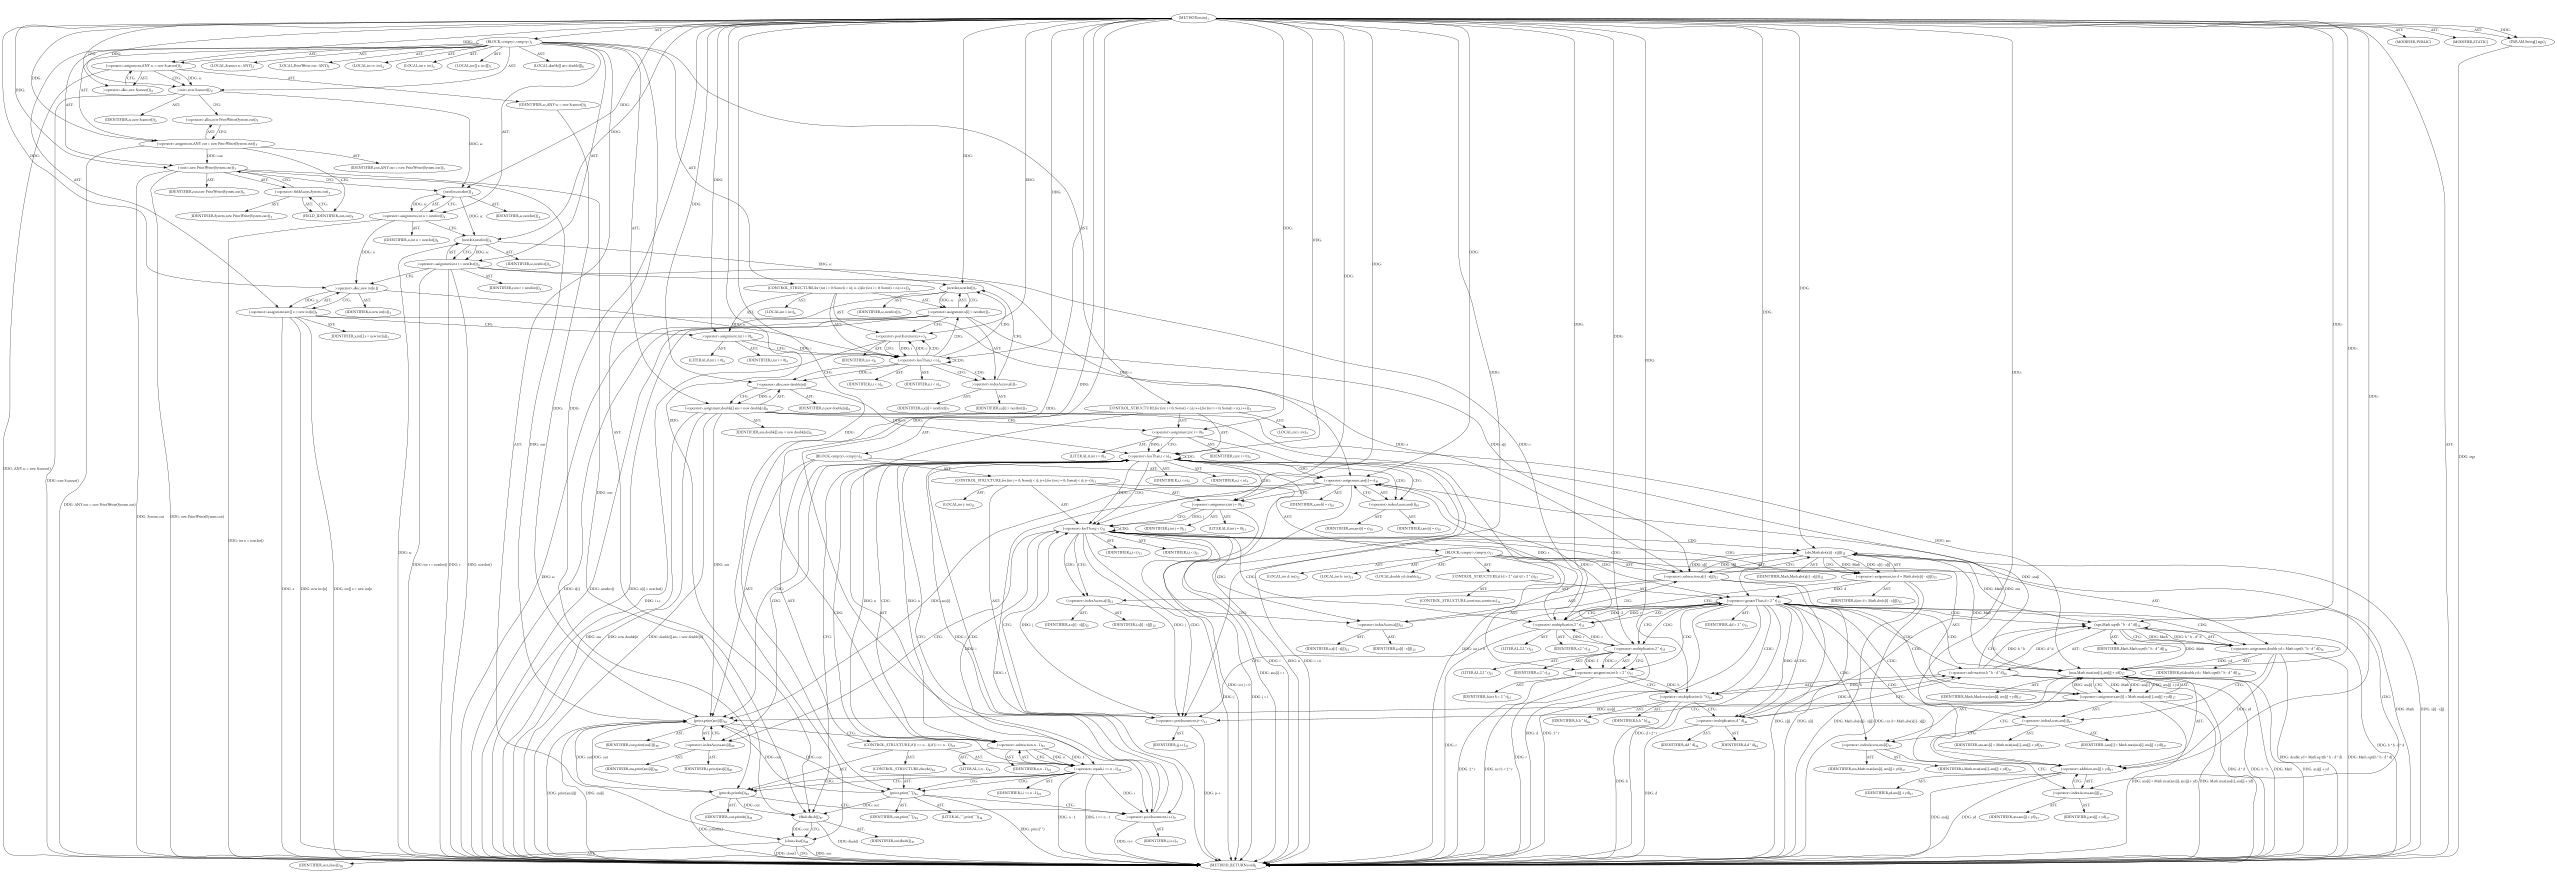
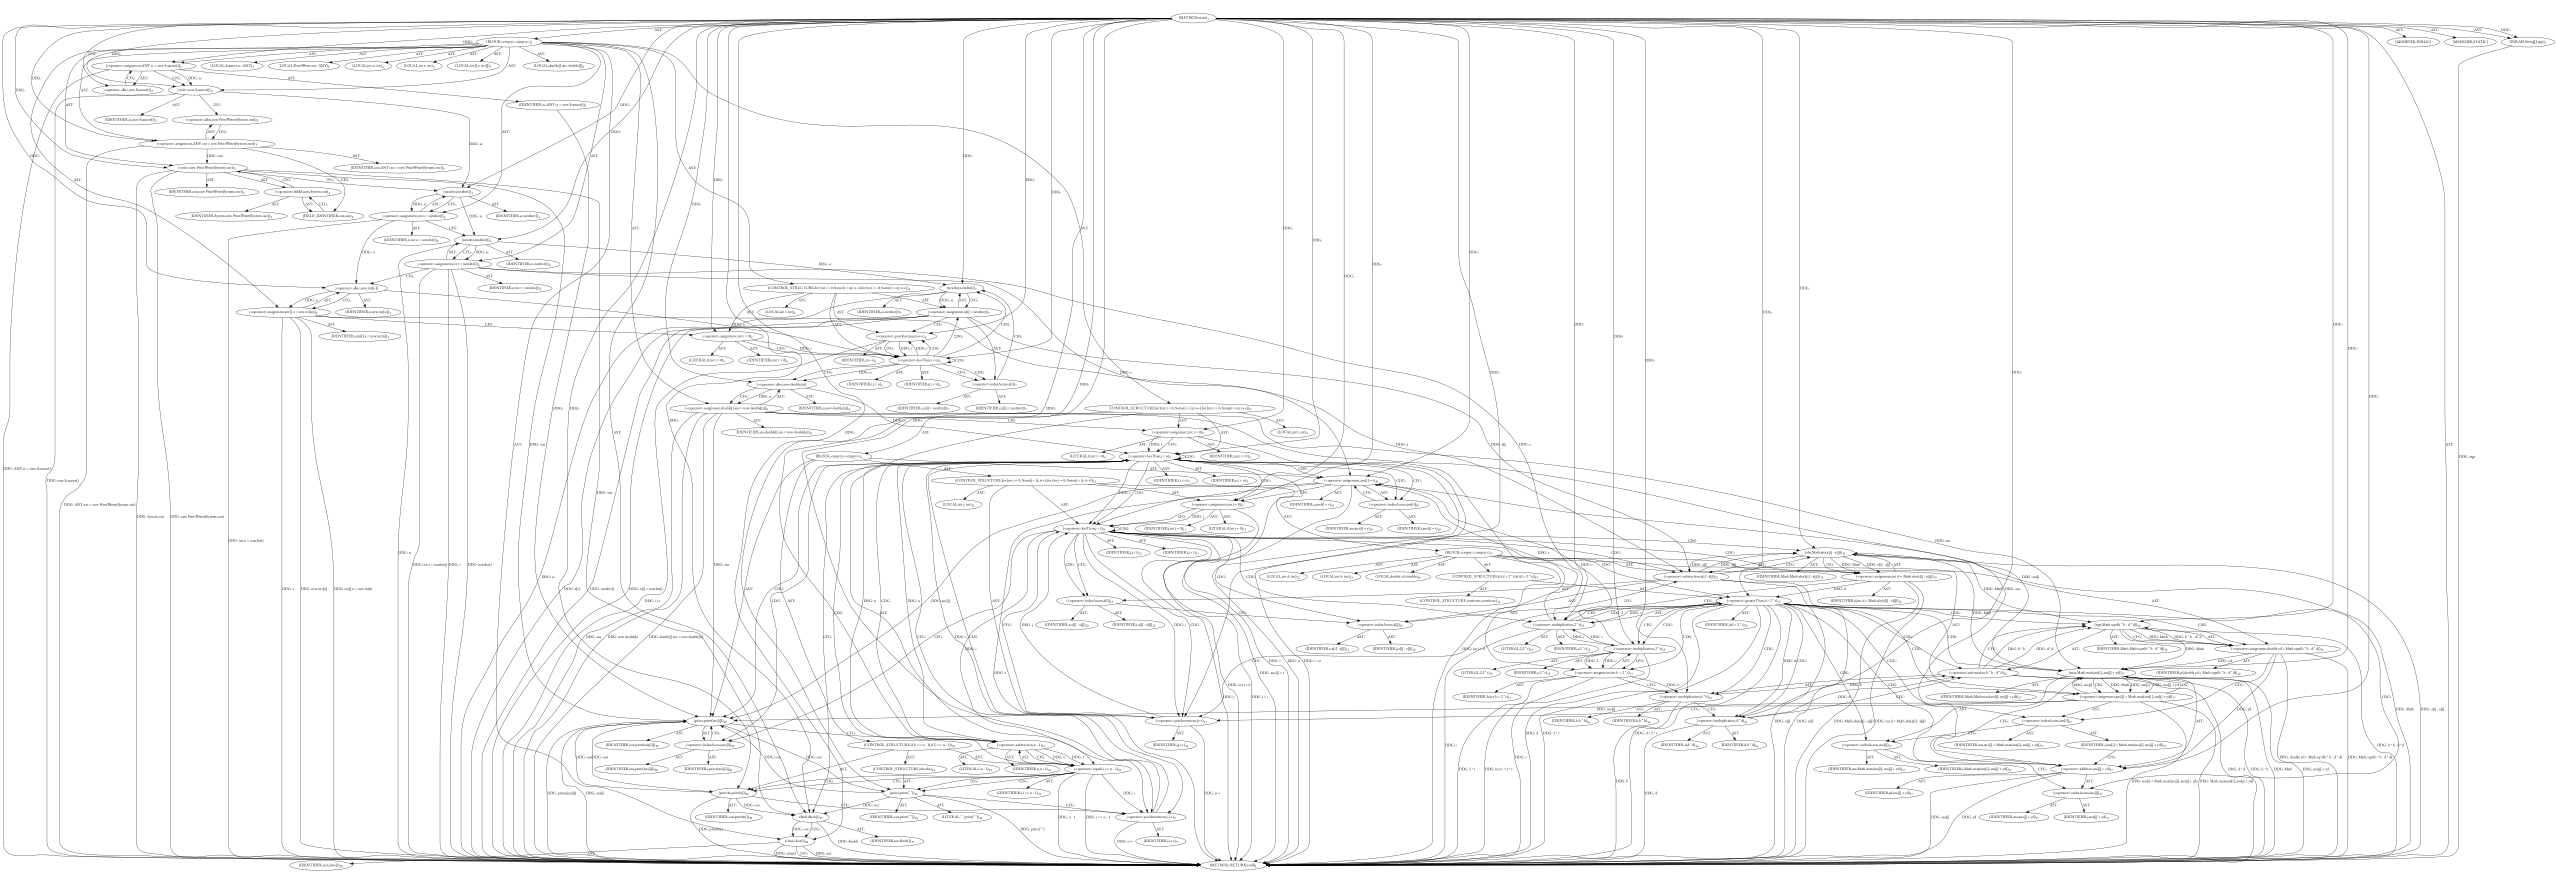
(2073, 782) -> (2106, 756)
